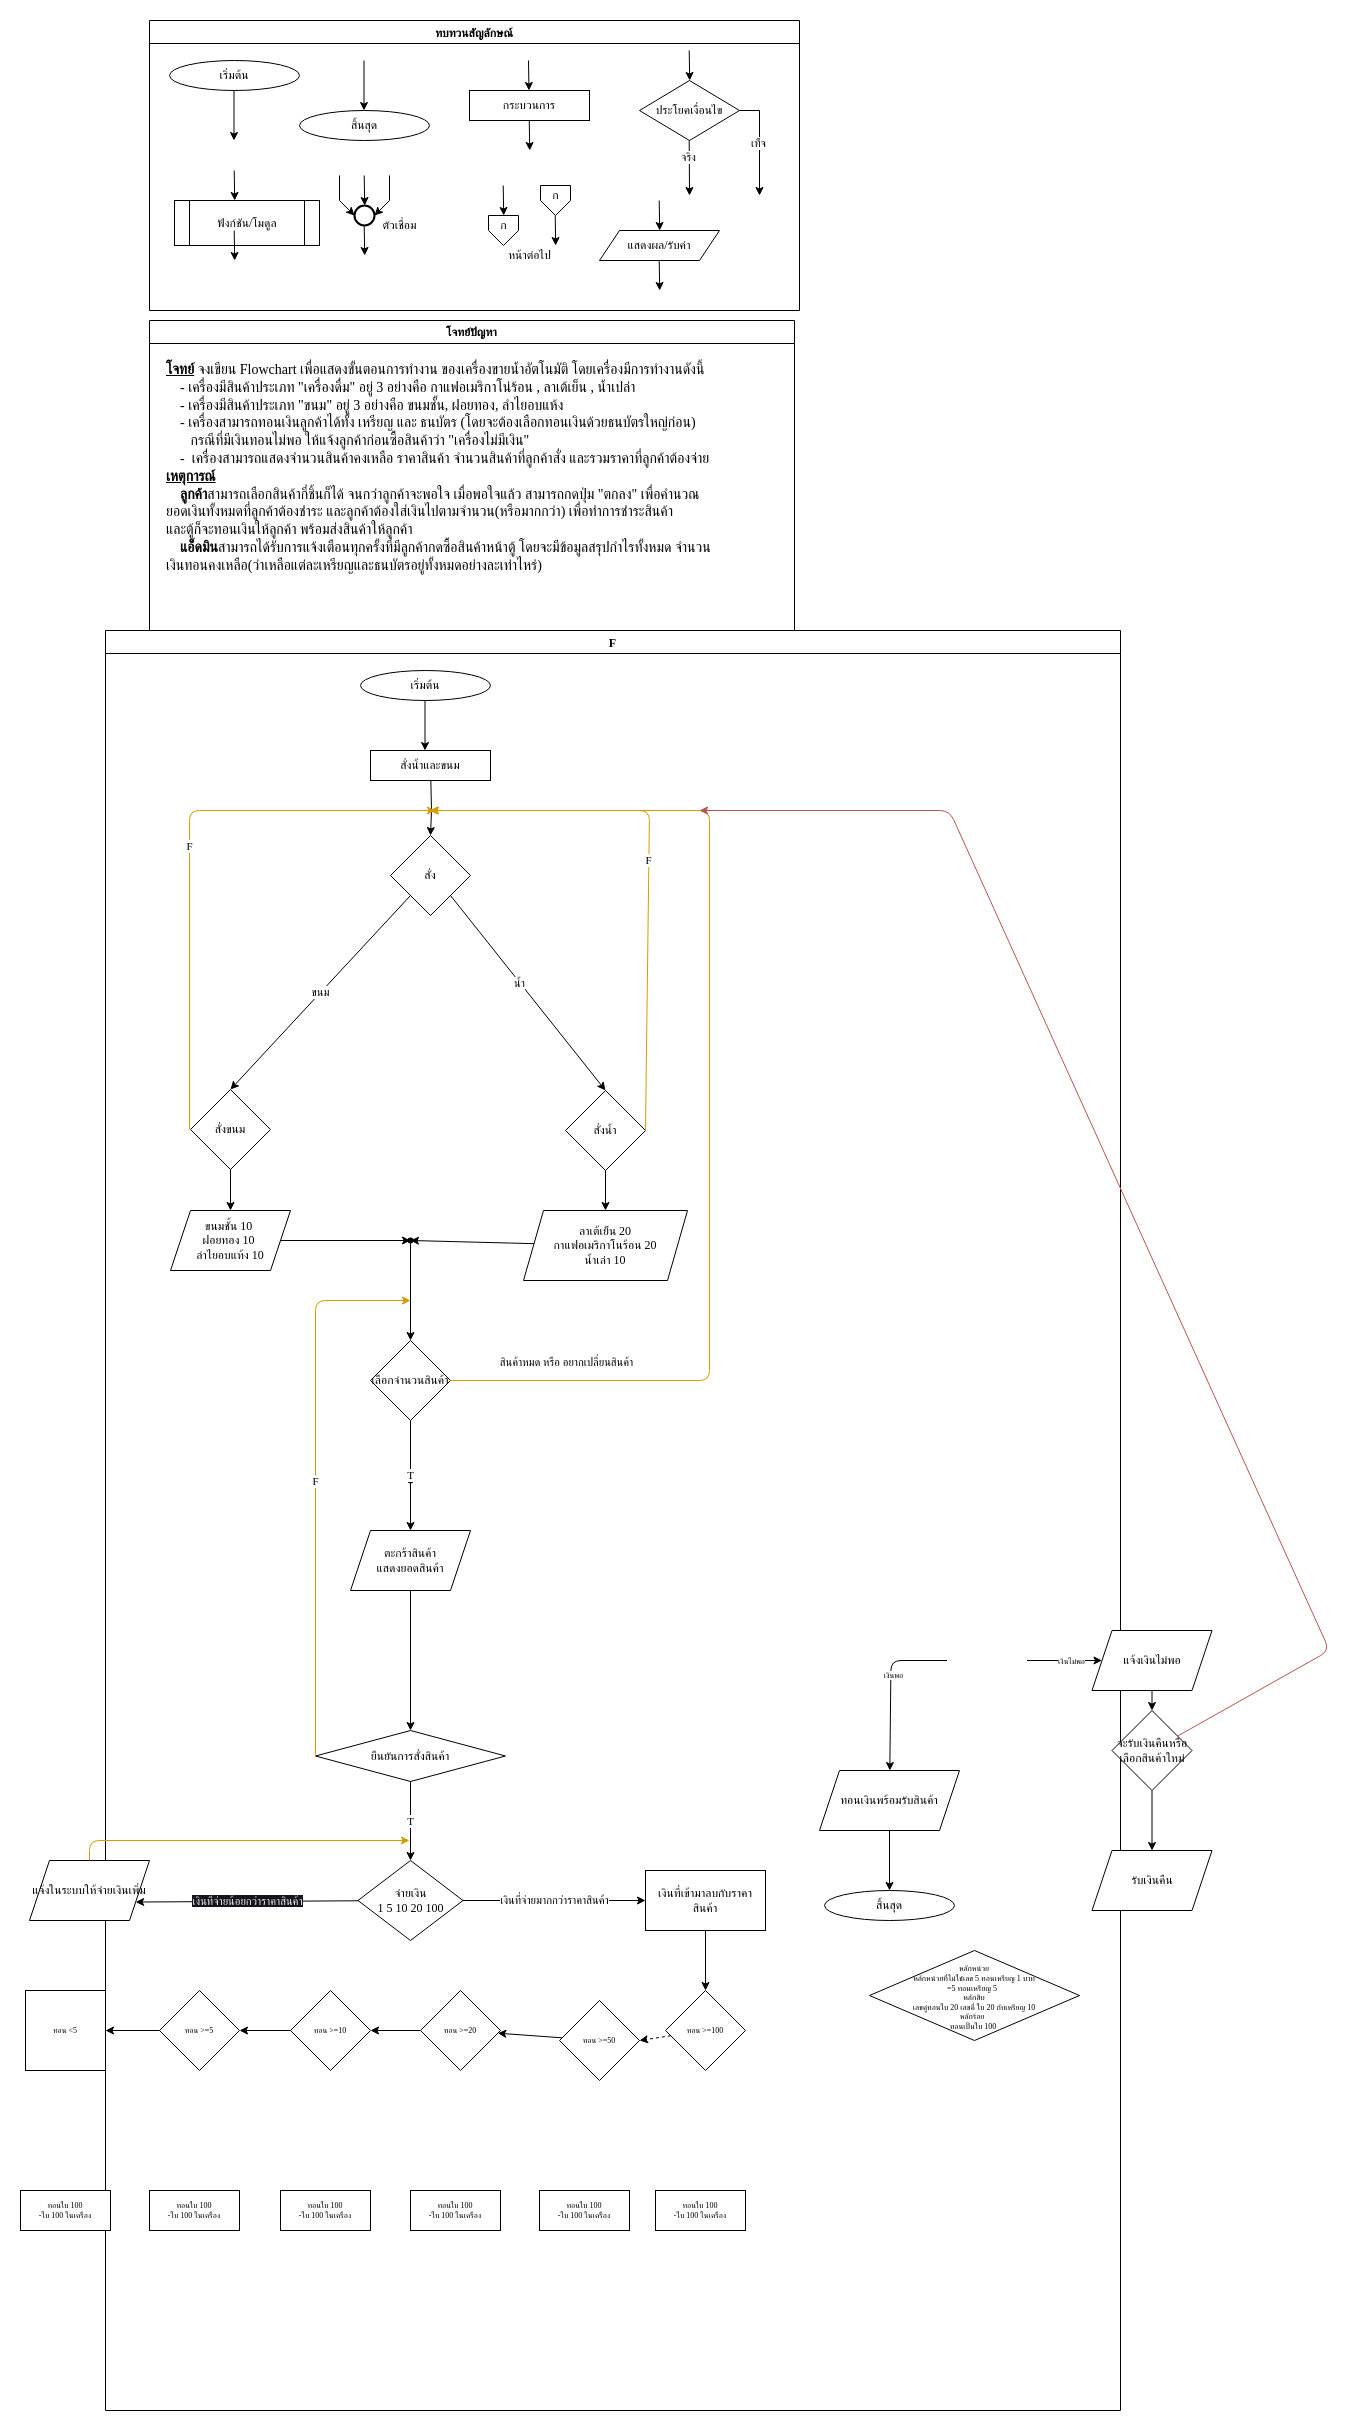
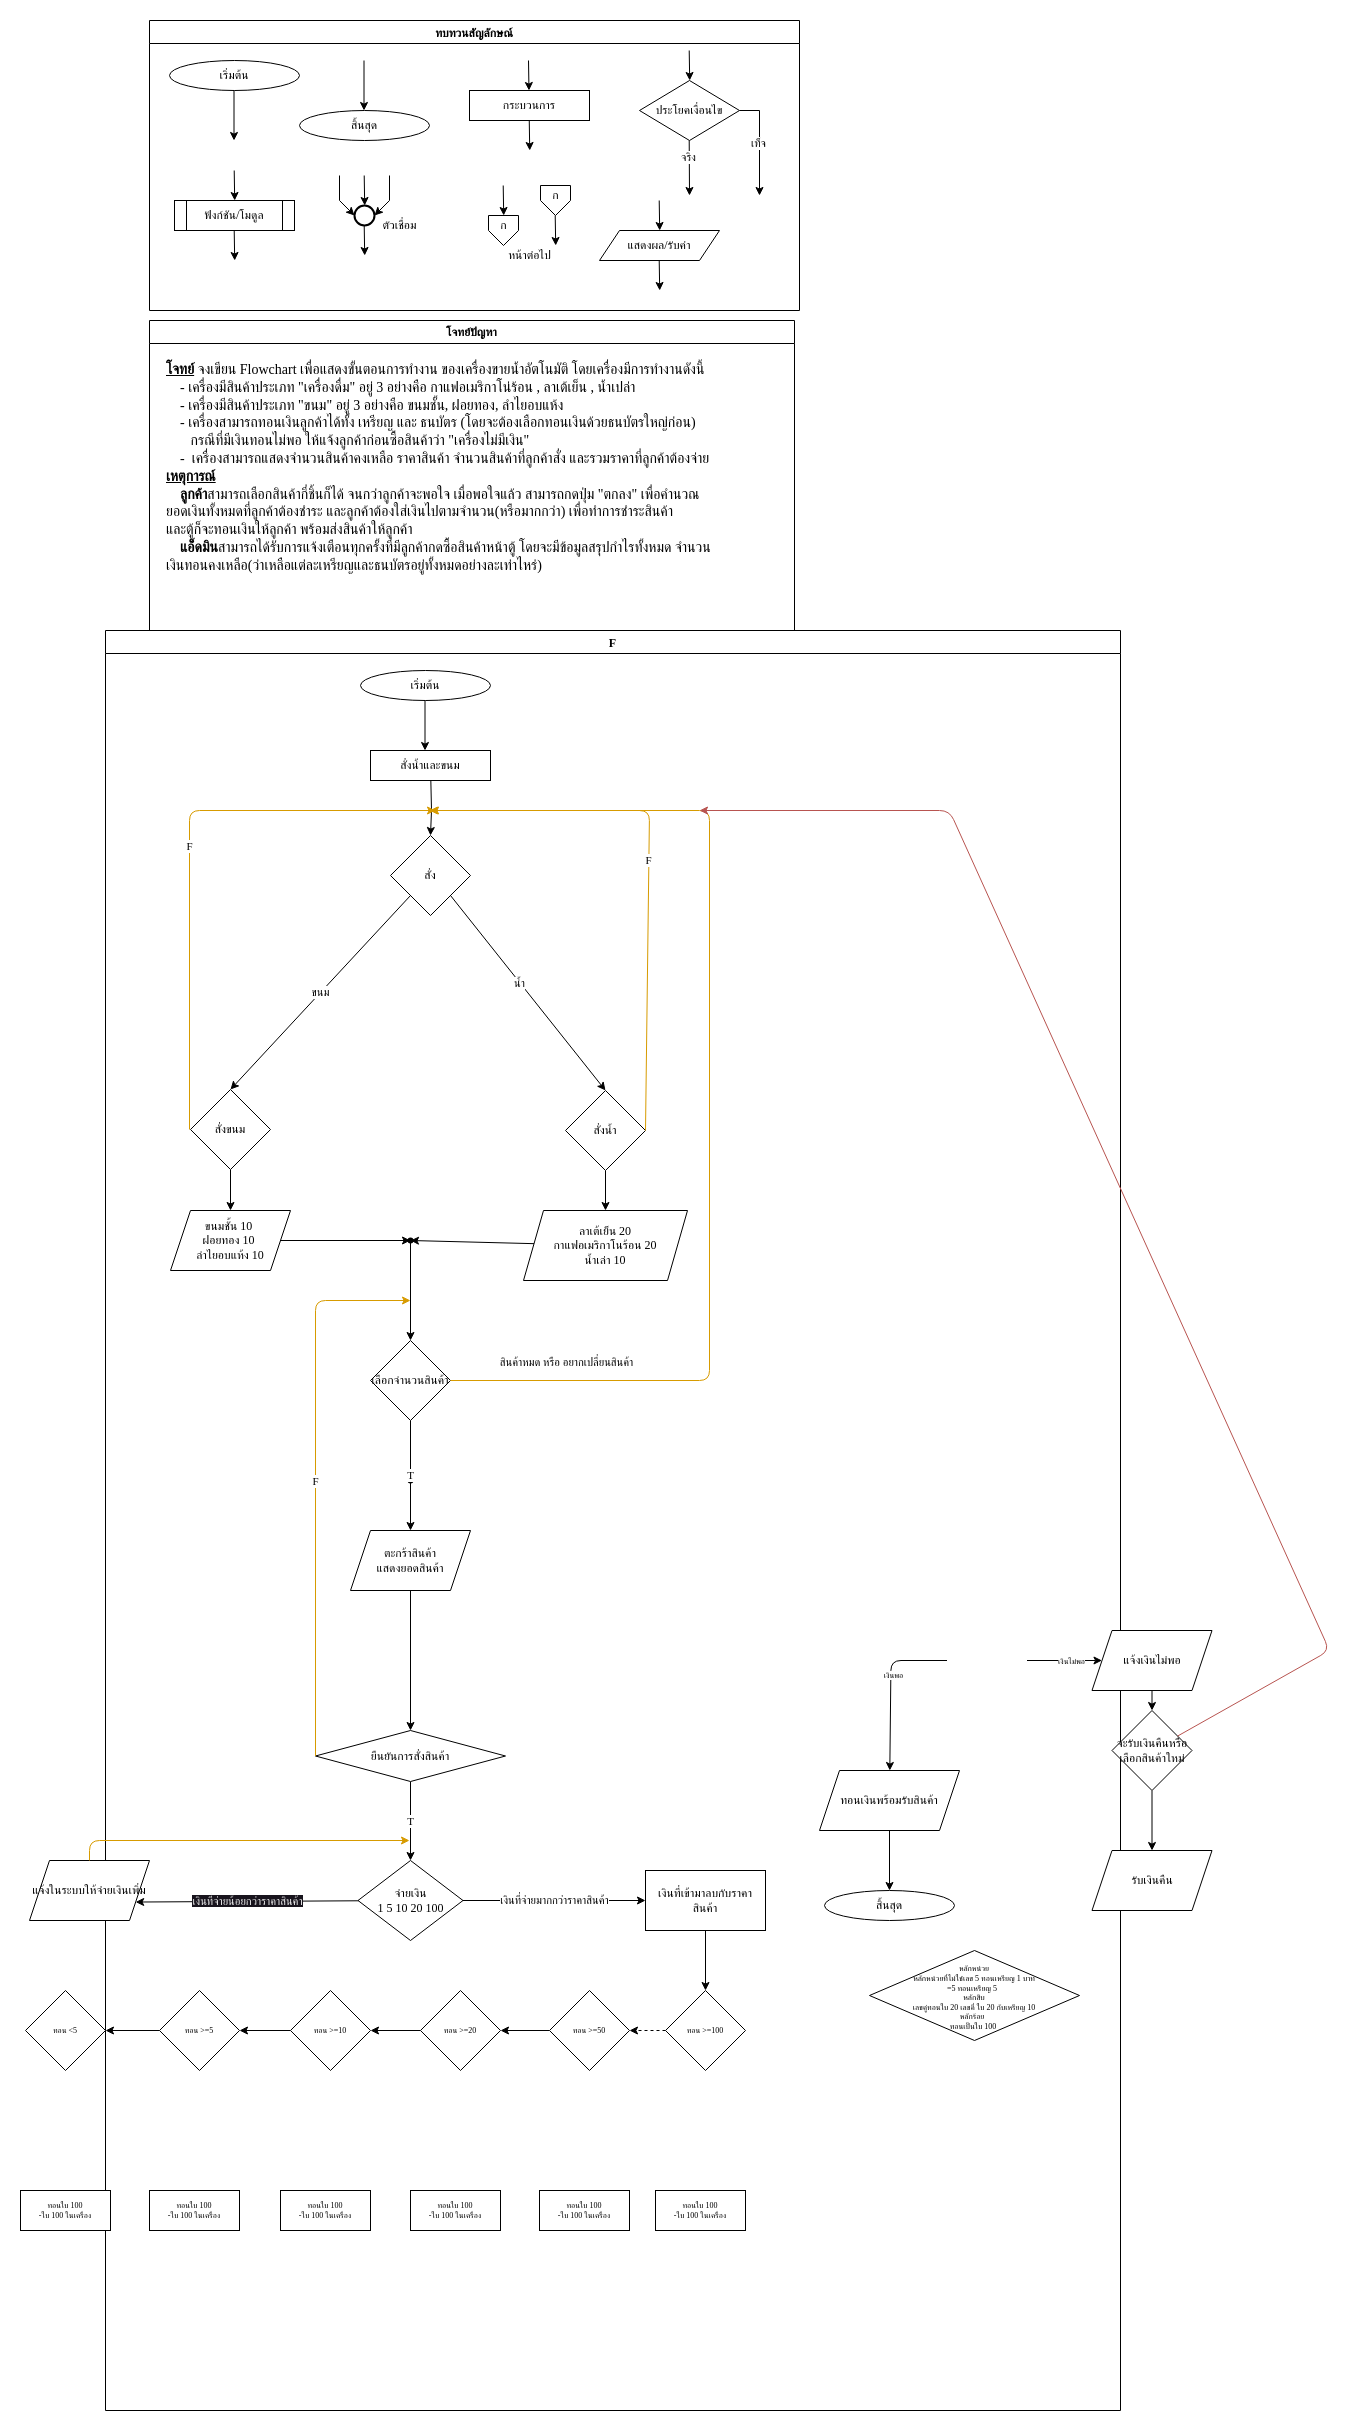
(247, 223) -> (235, 216)
(66, 2031) -> (66, 2031)
(600, 2041) -> (590, 2031)
